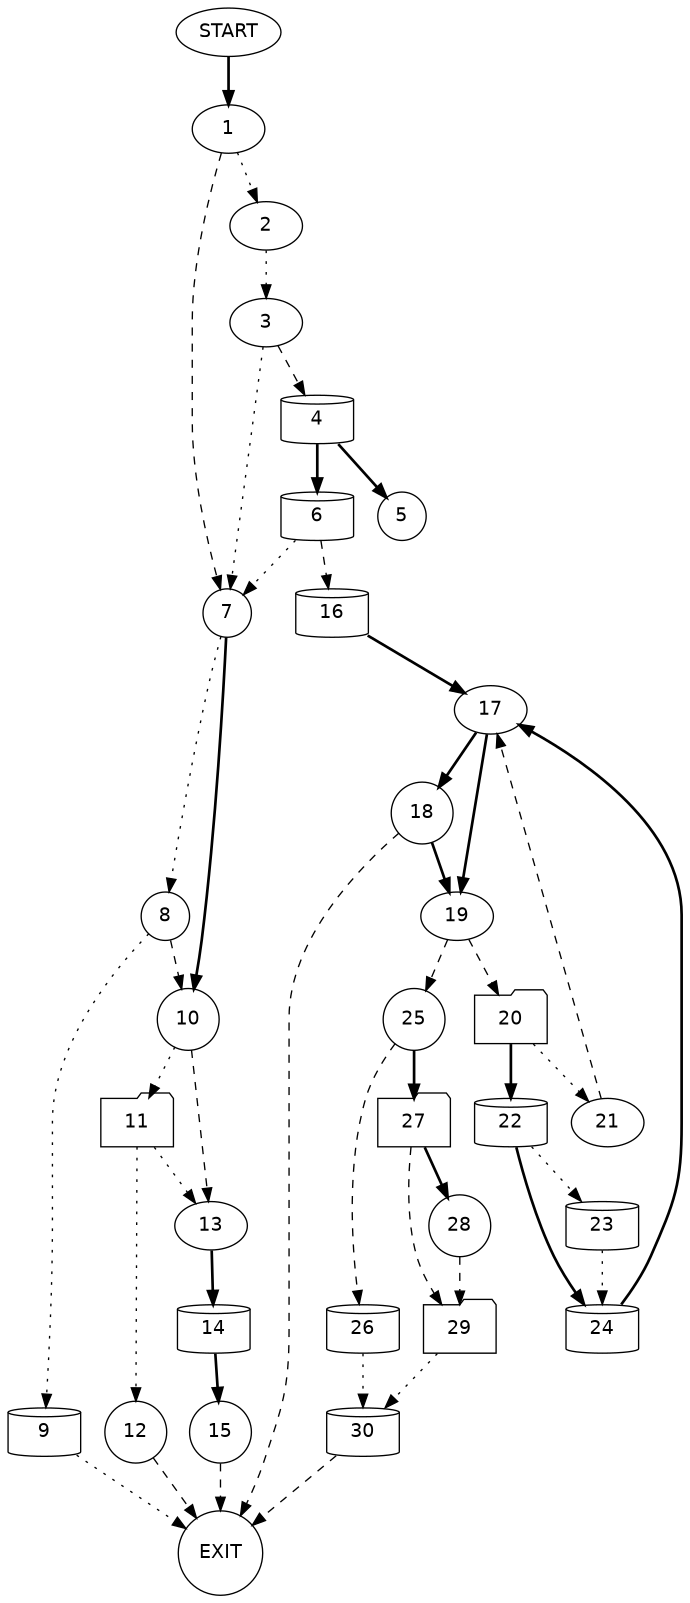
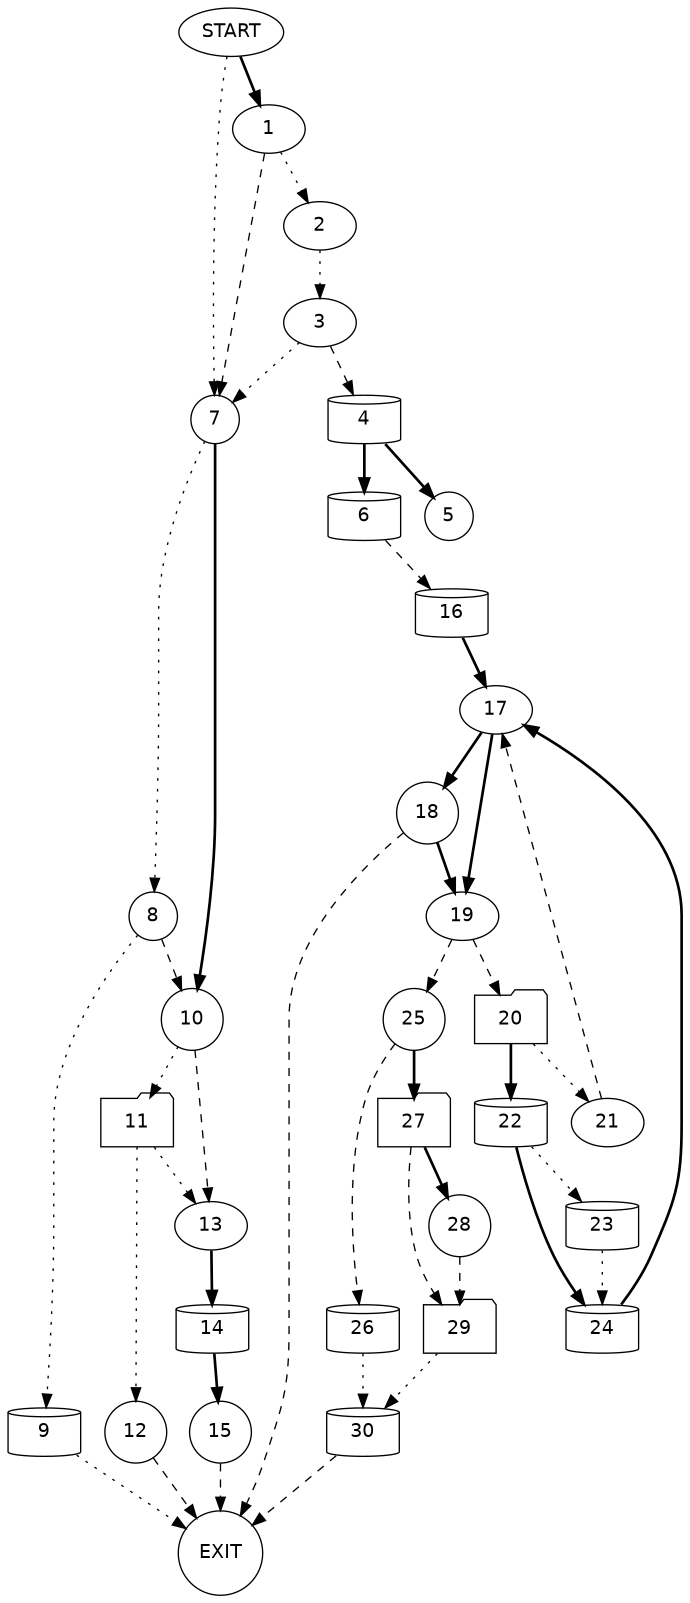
(274, 563) -> (215, 219)
